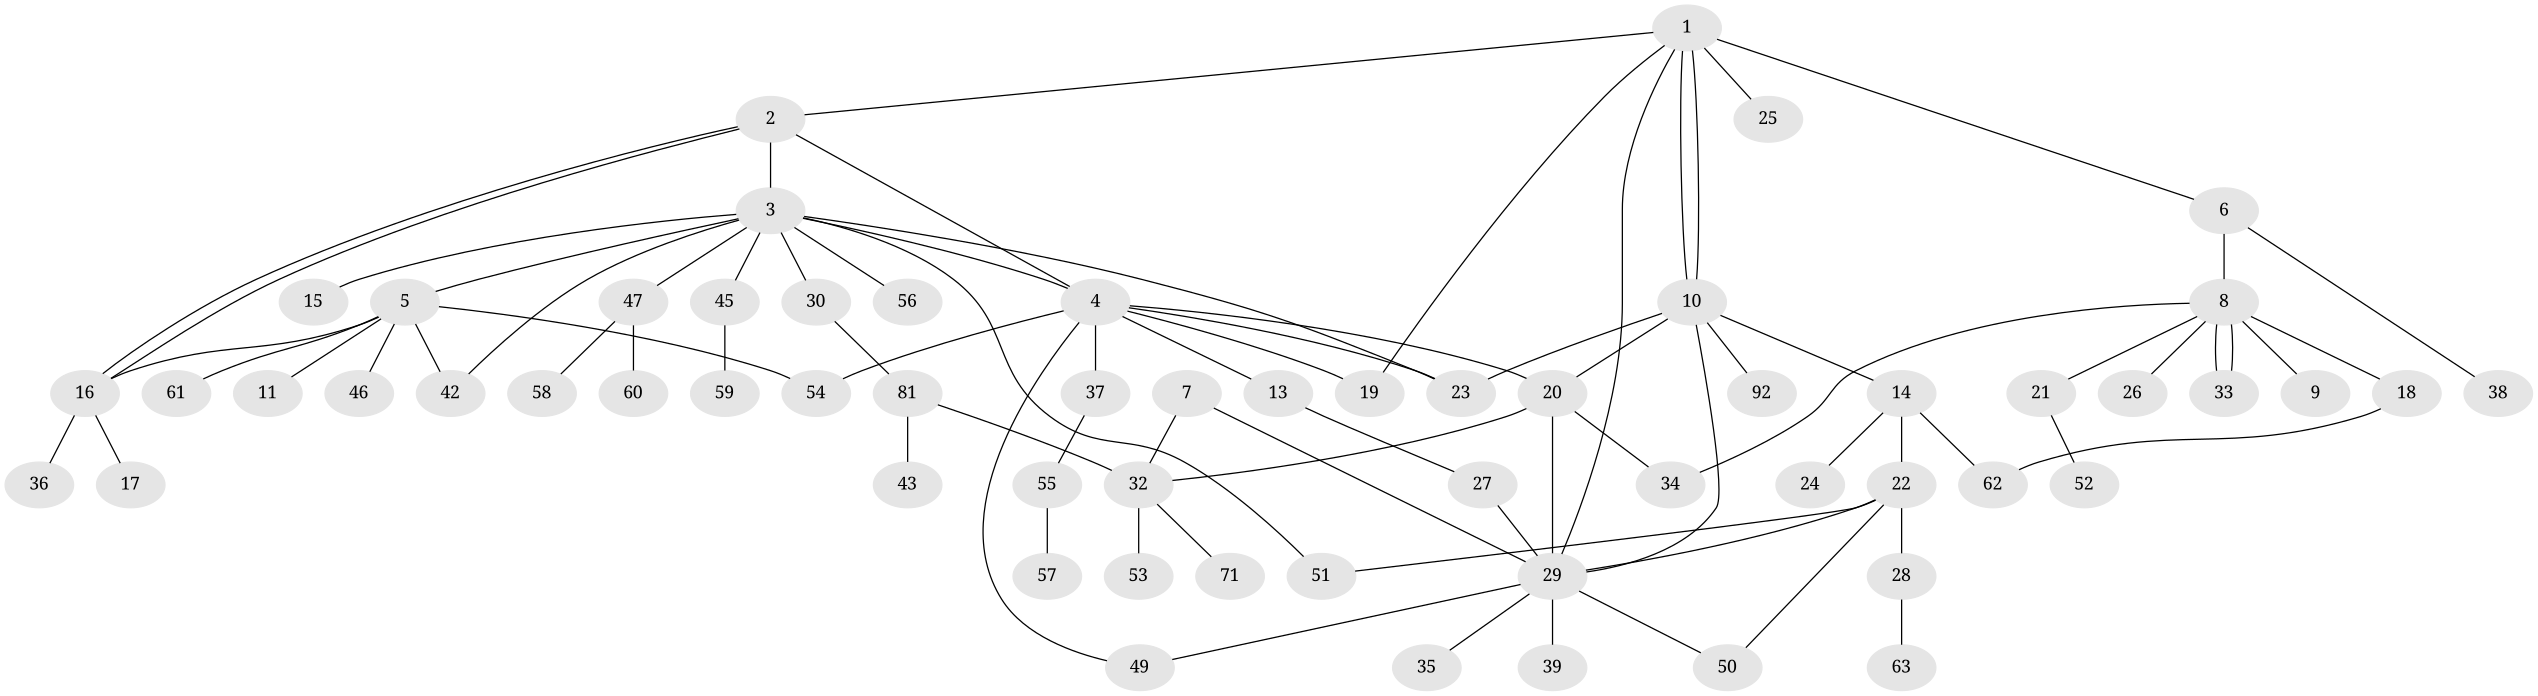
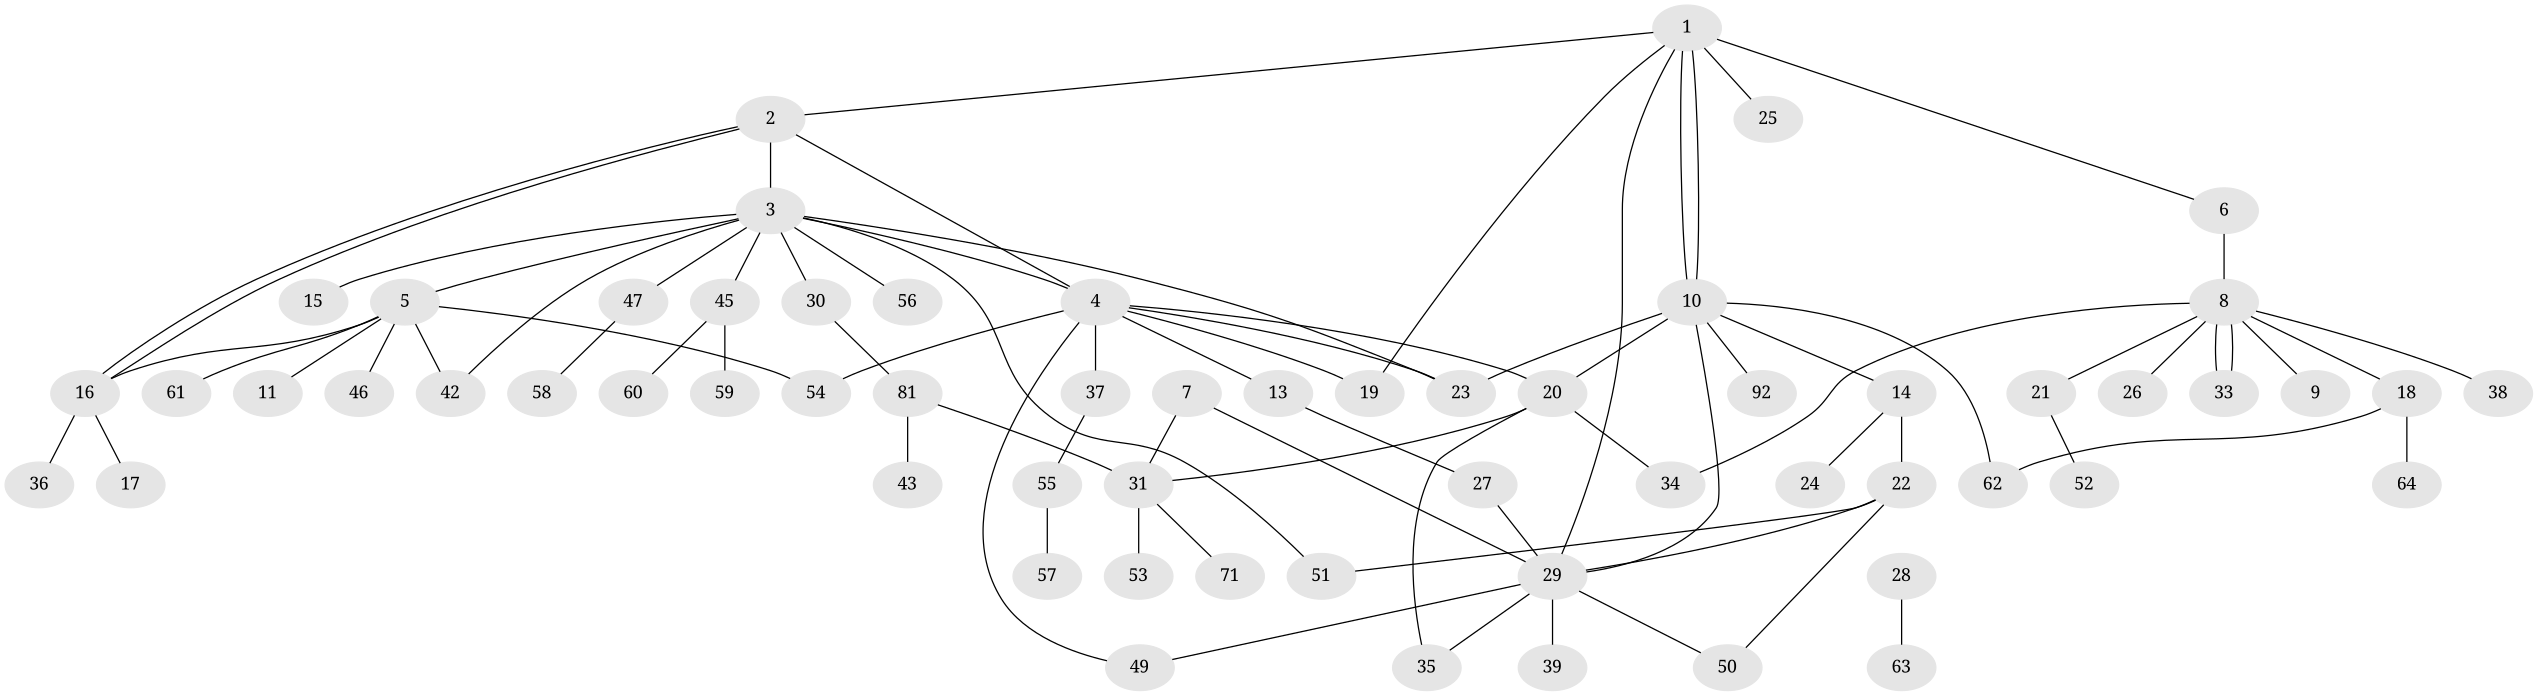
(2361, 302) -> (2365, 341)
(633, 348) -> (674, 353)
(1947, 439) -> (1891, 336)
(1139, 485) -> (1139, 485)
(1553, 485) -> (1421, 500)
none -> (2407, 485)
(1902, 531) -> none
